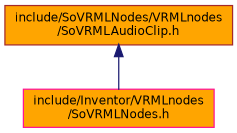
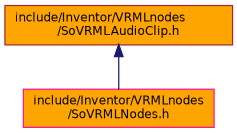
(119, 25) -> (119, 25)
